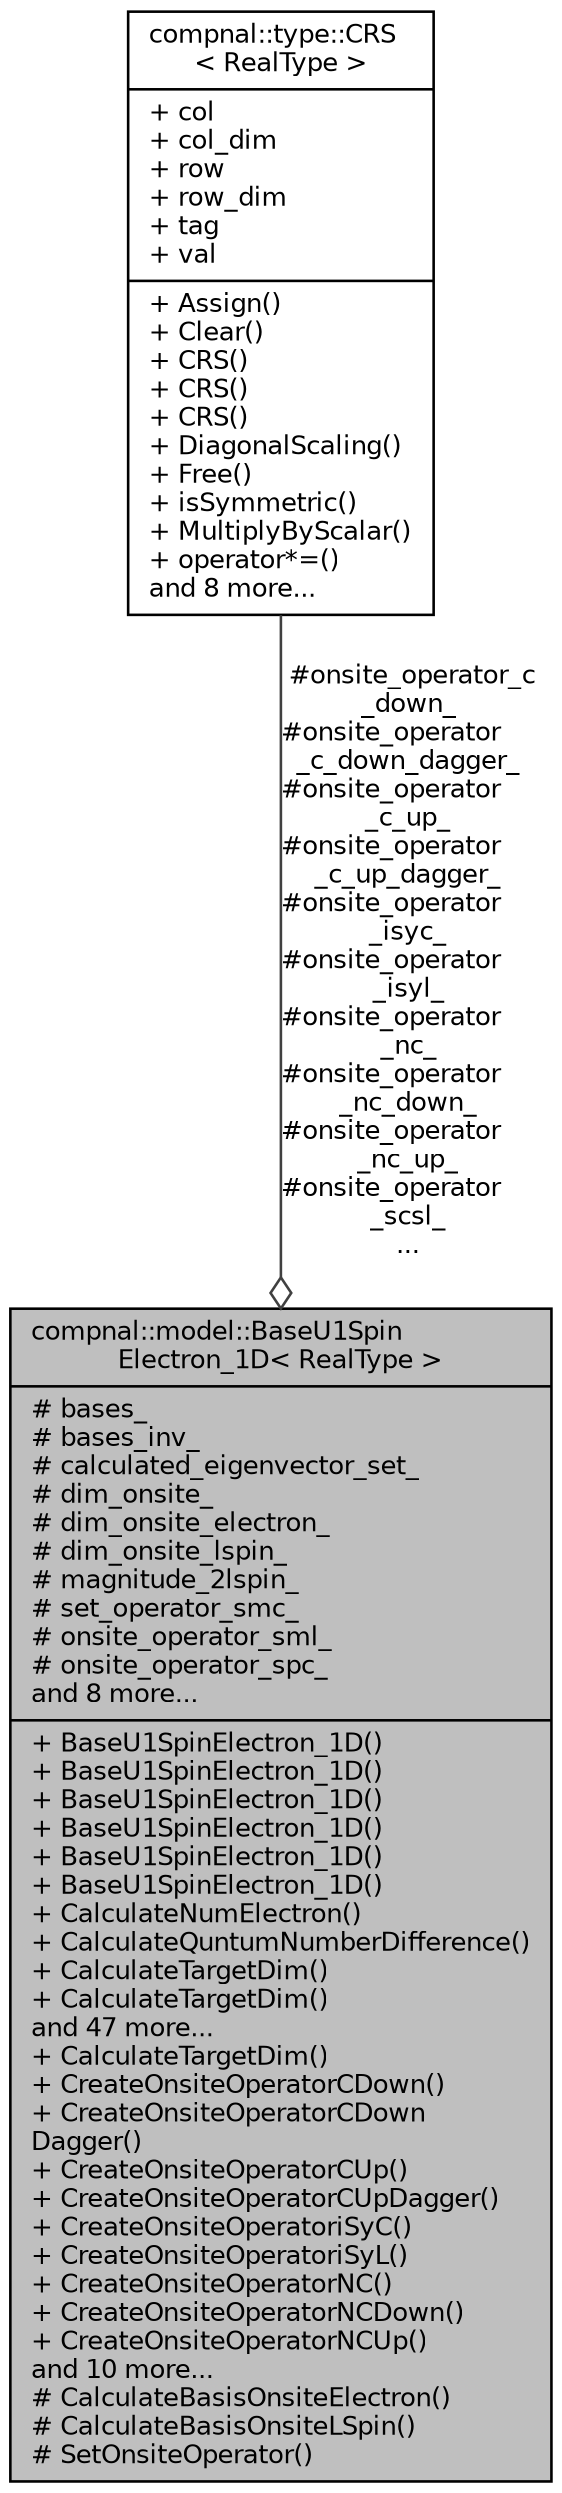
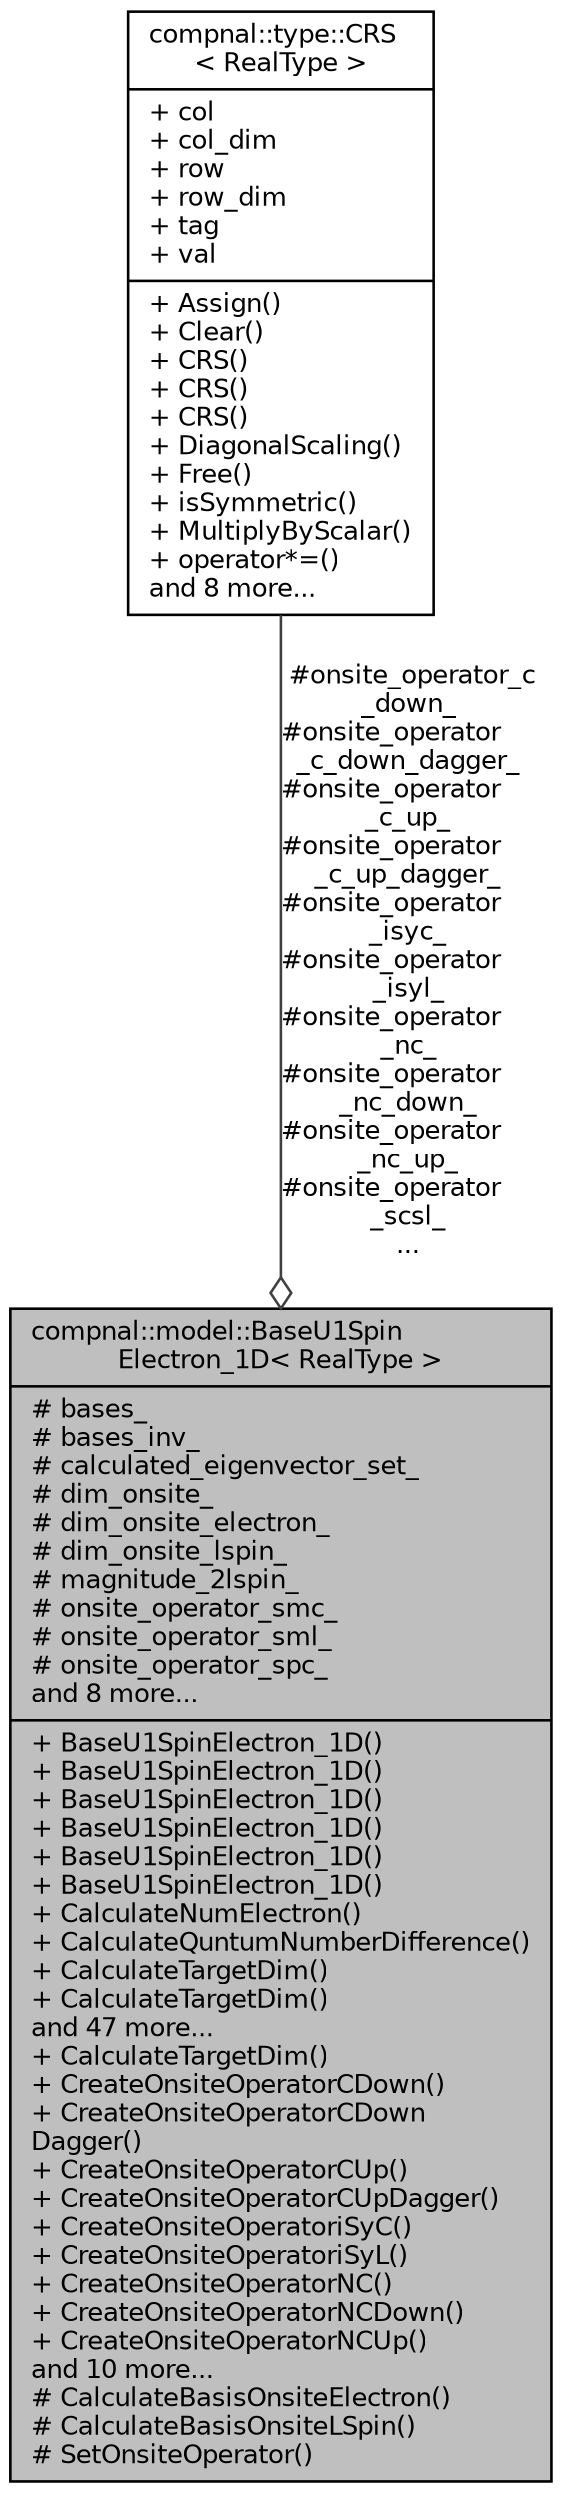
(166, 1609) -> (185, 1609)
